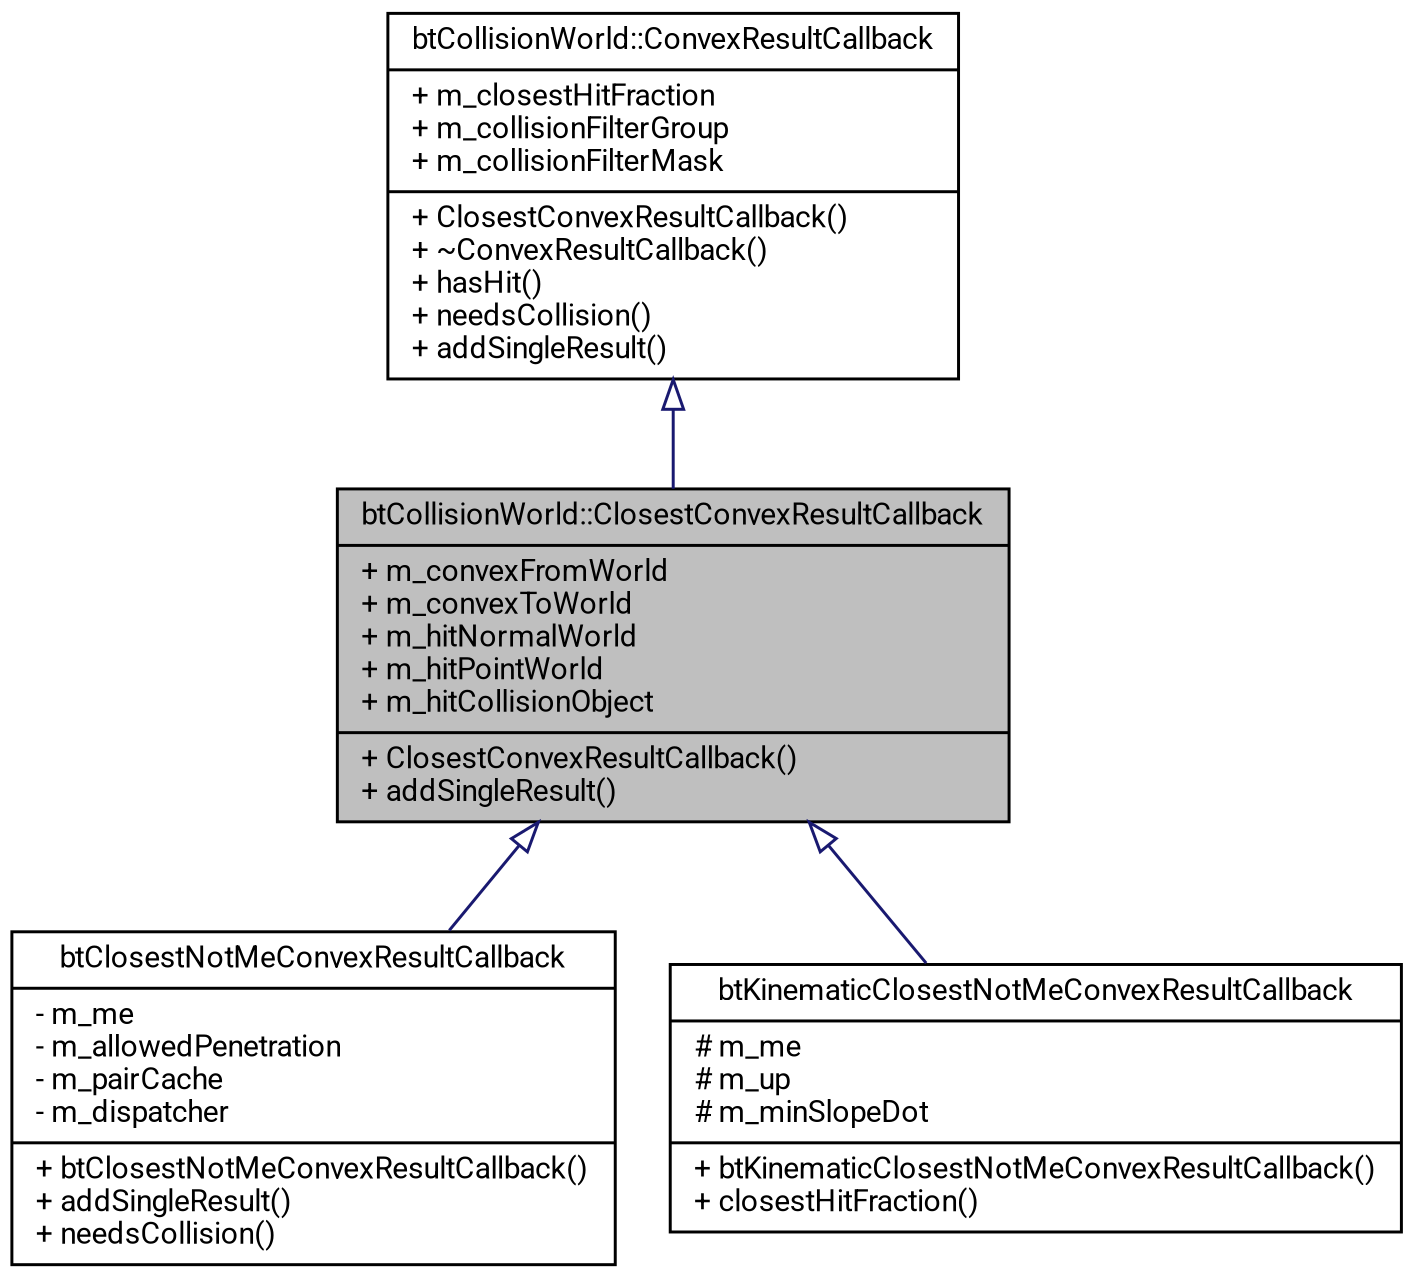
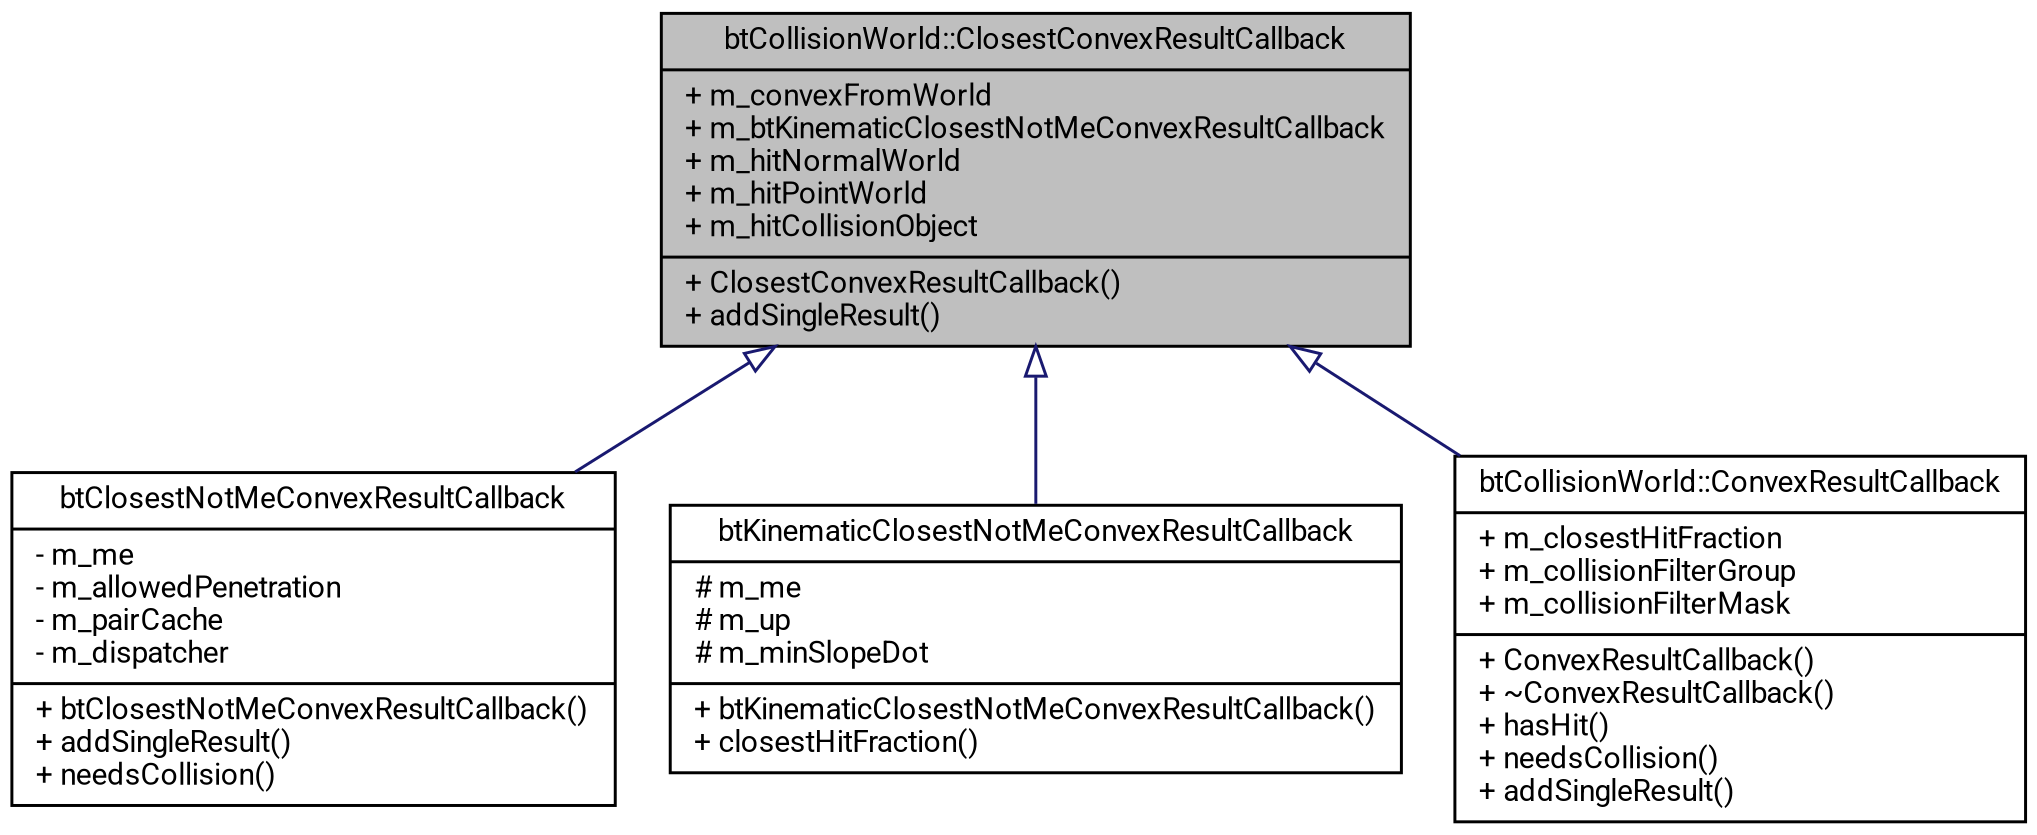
(632, 218) -> (1648, 661)
(673, 449) -> (1388, 409)
(498, 605) -> (1036, 129)
